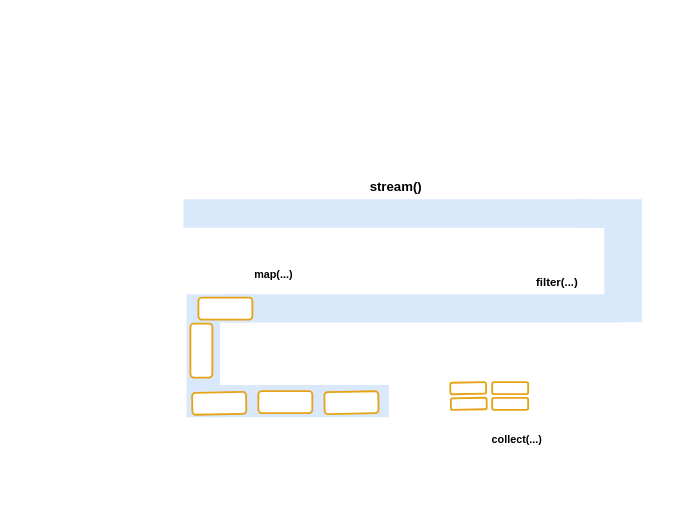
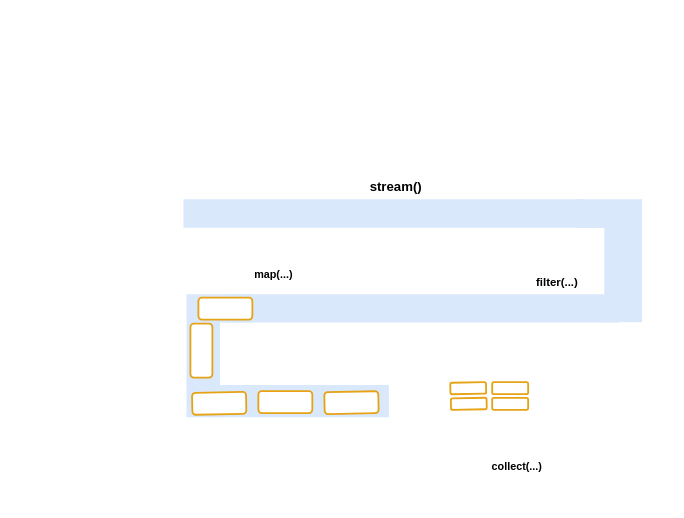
(517, 440) -> (517, 467)
